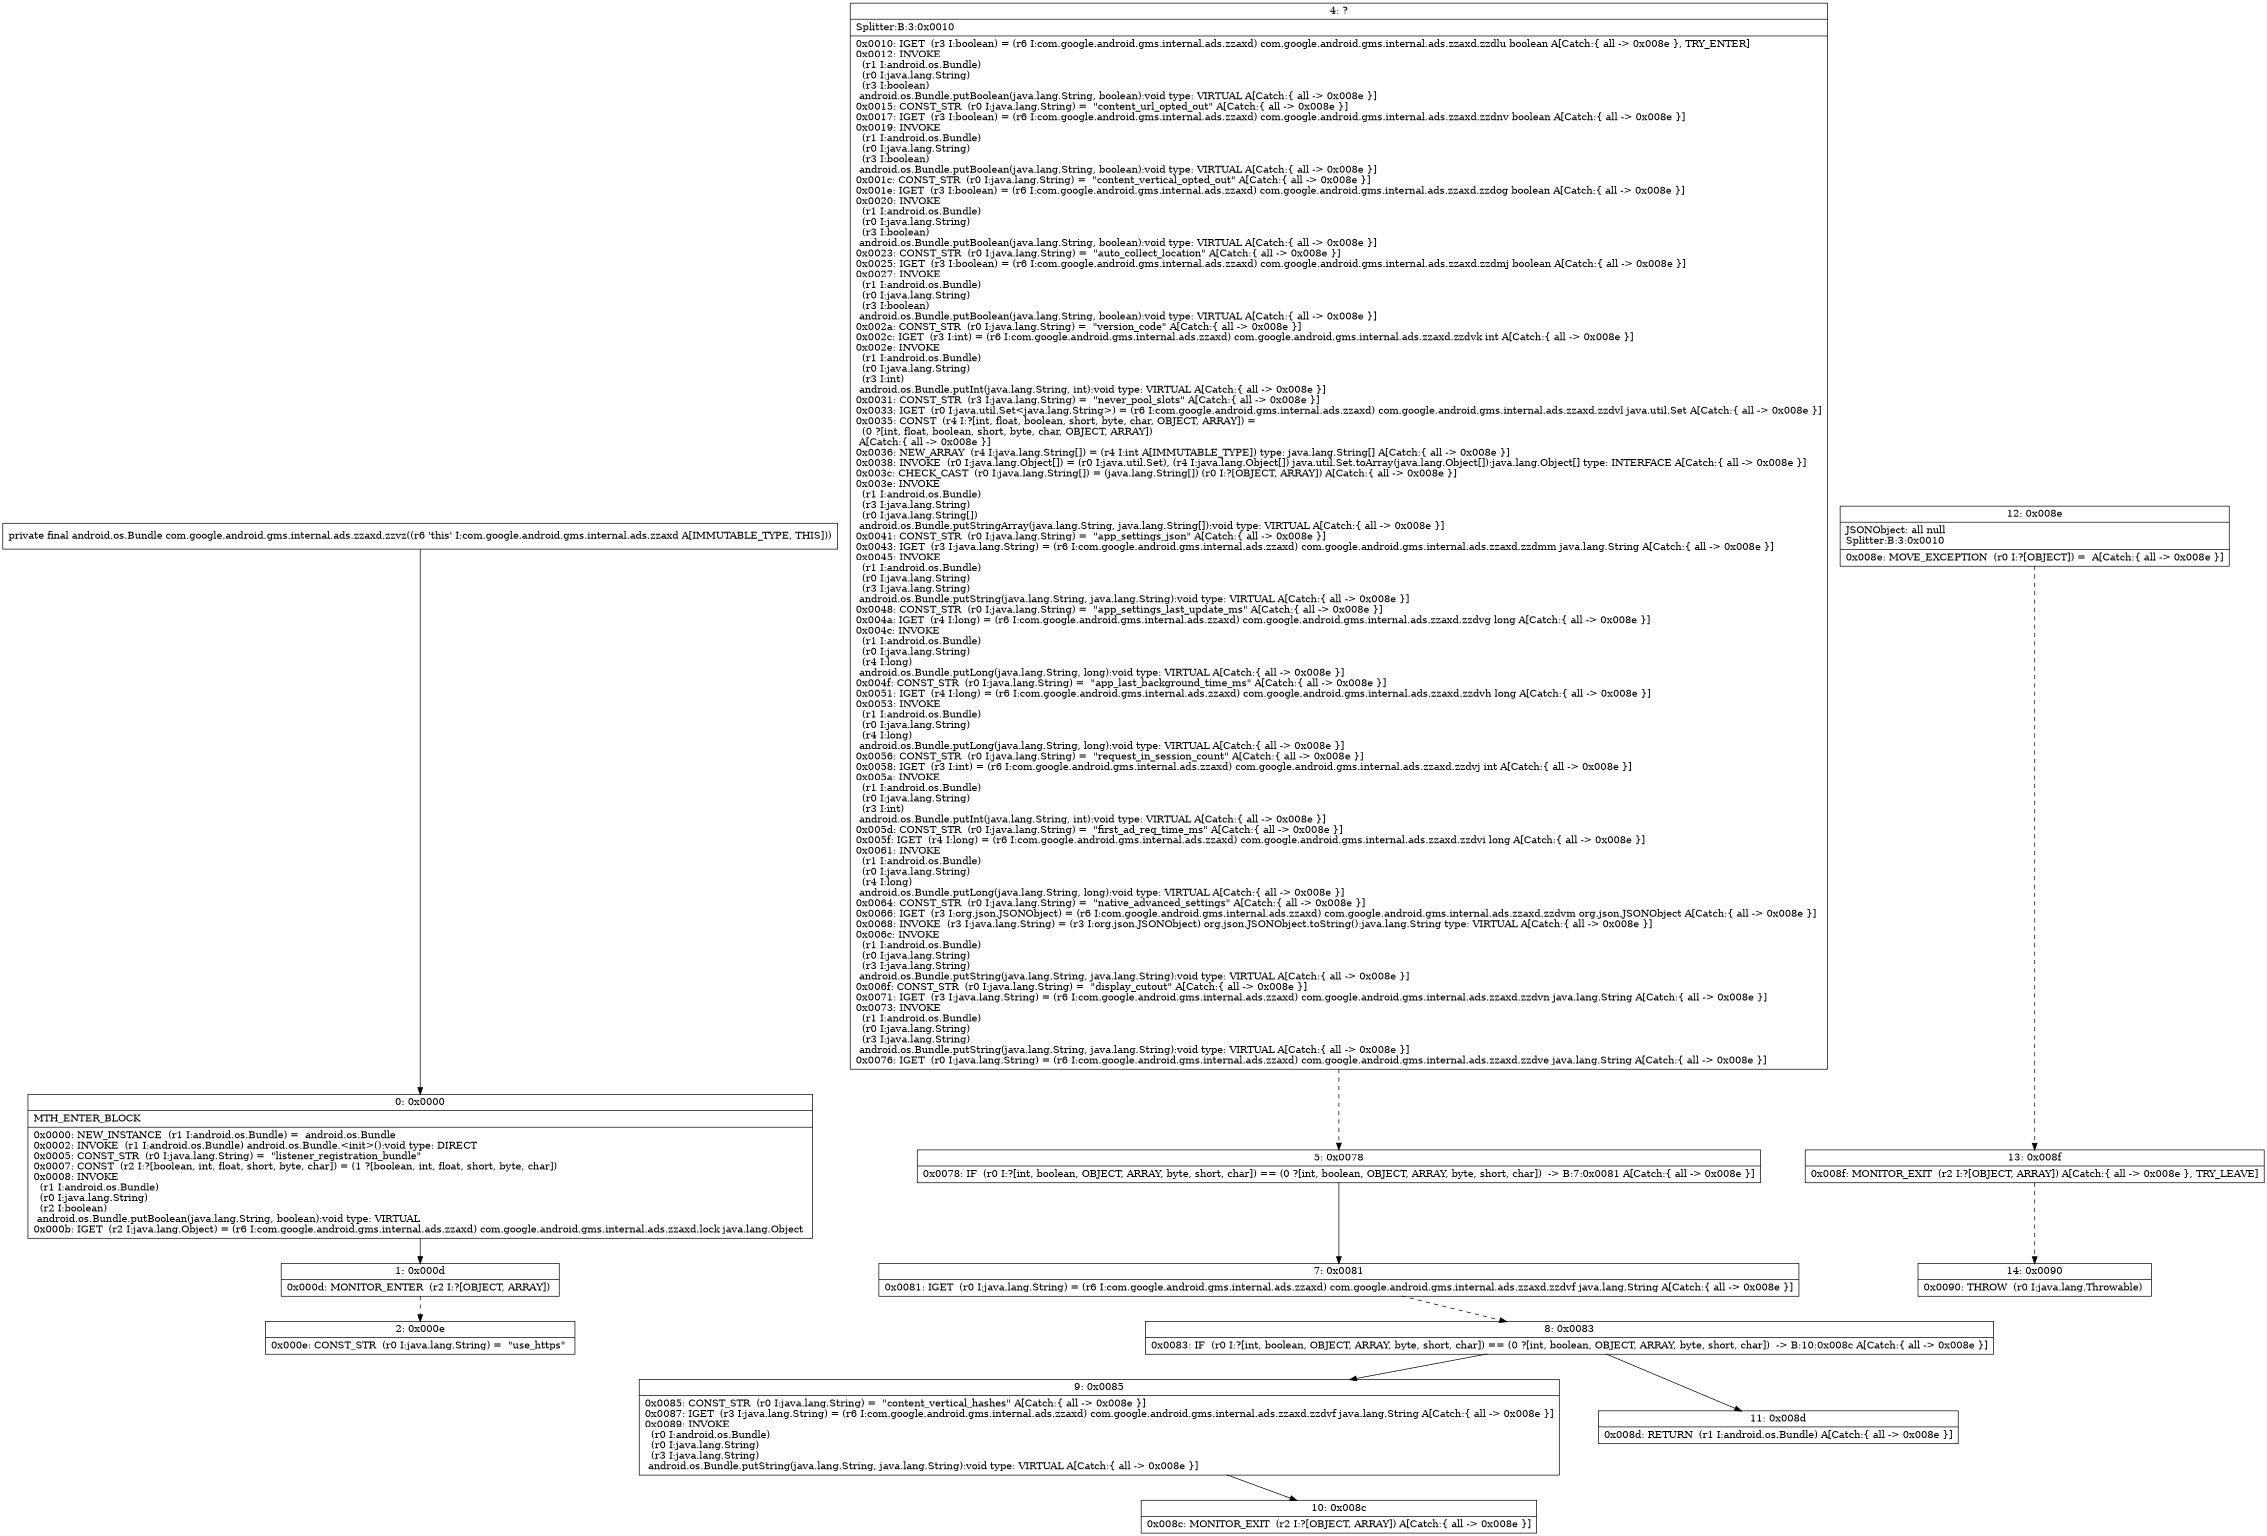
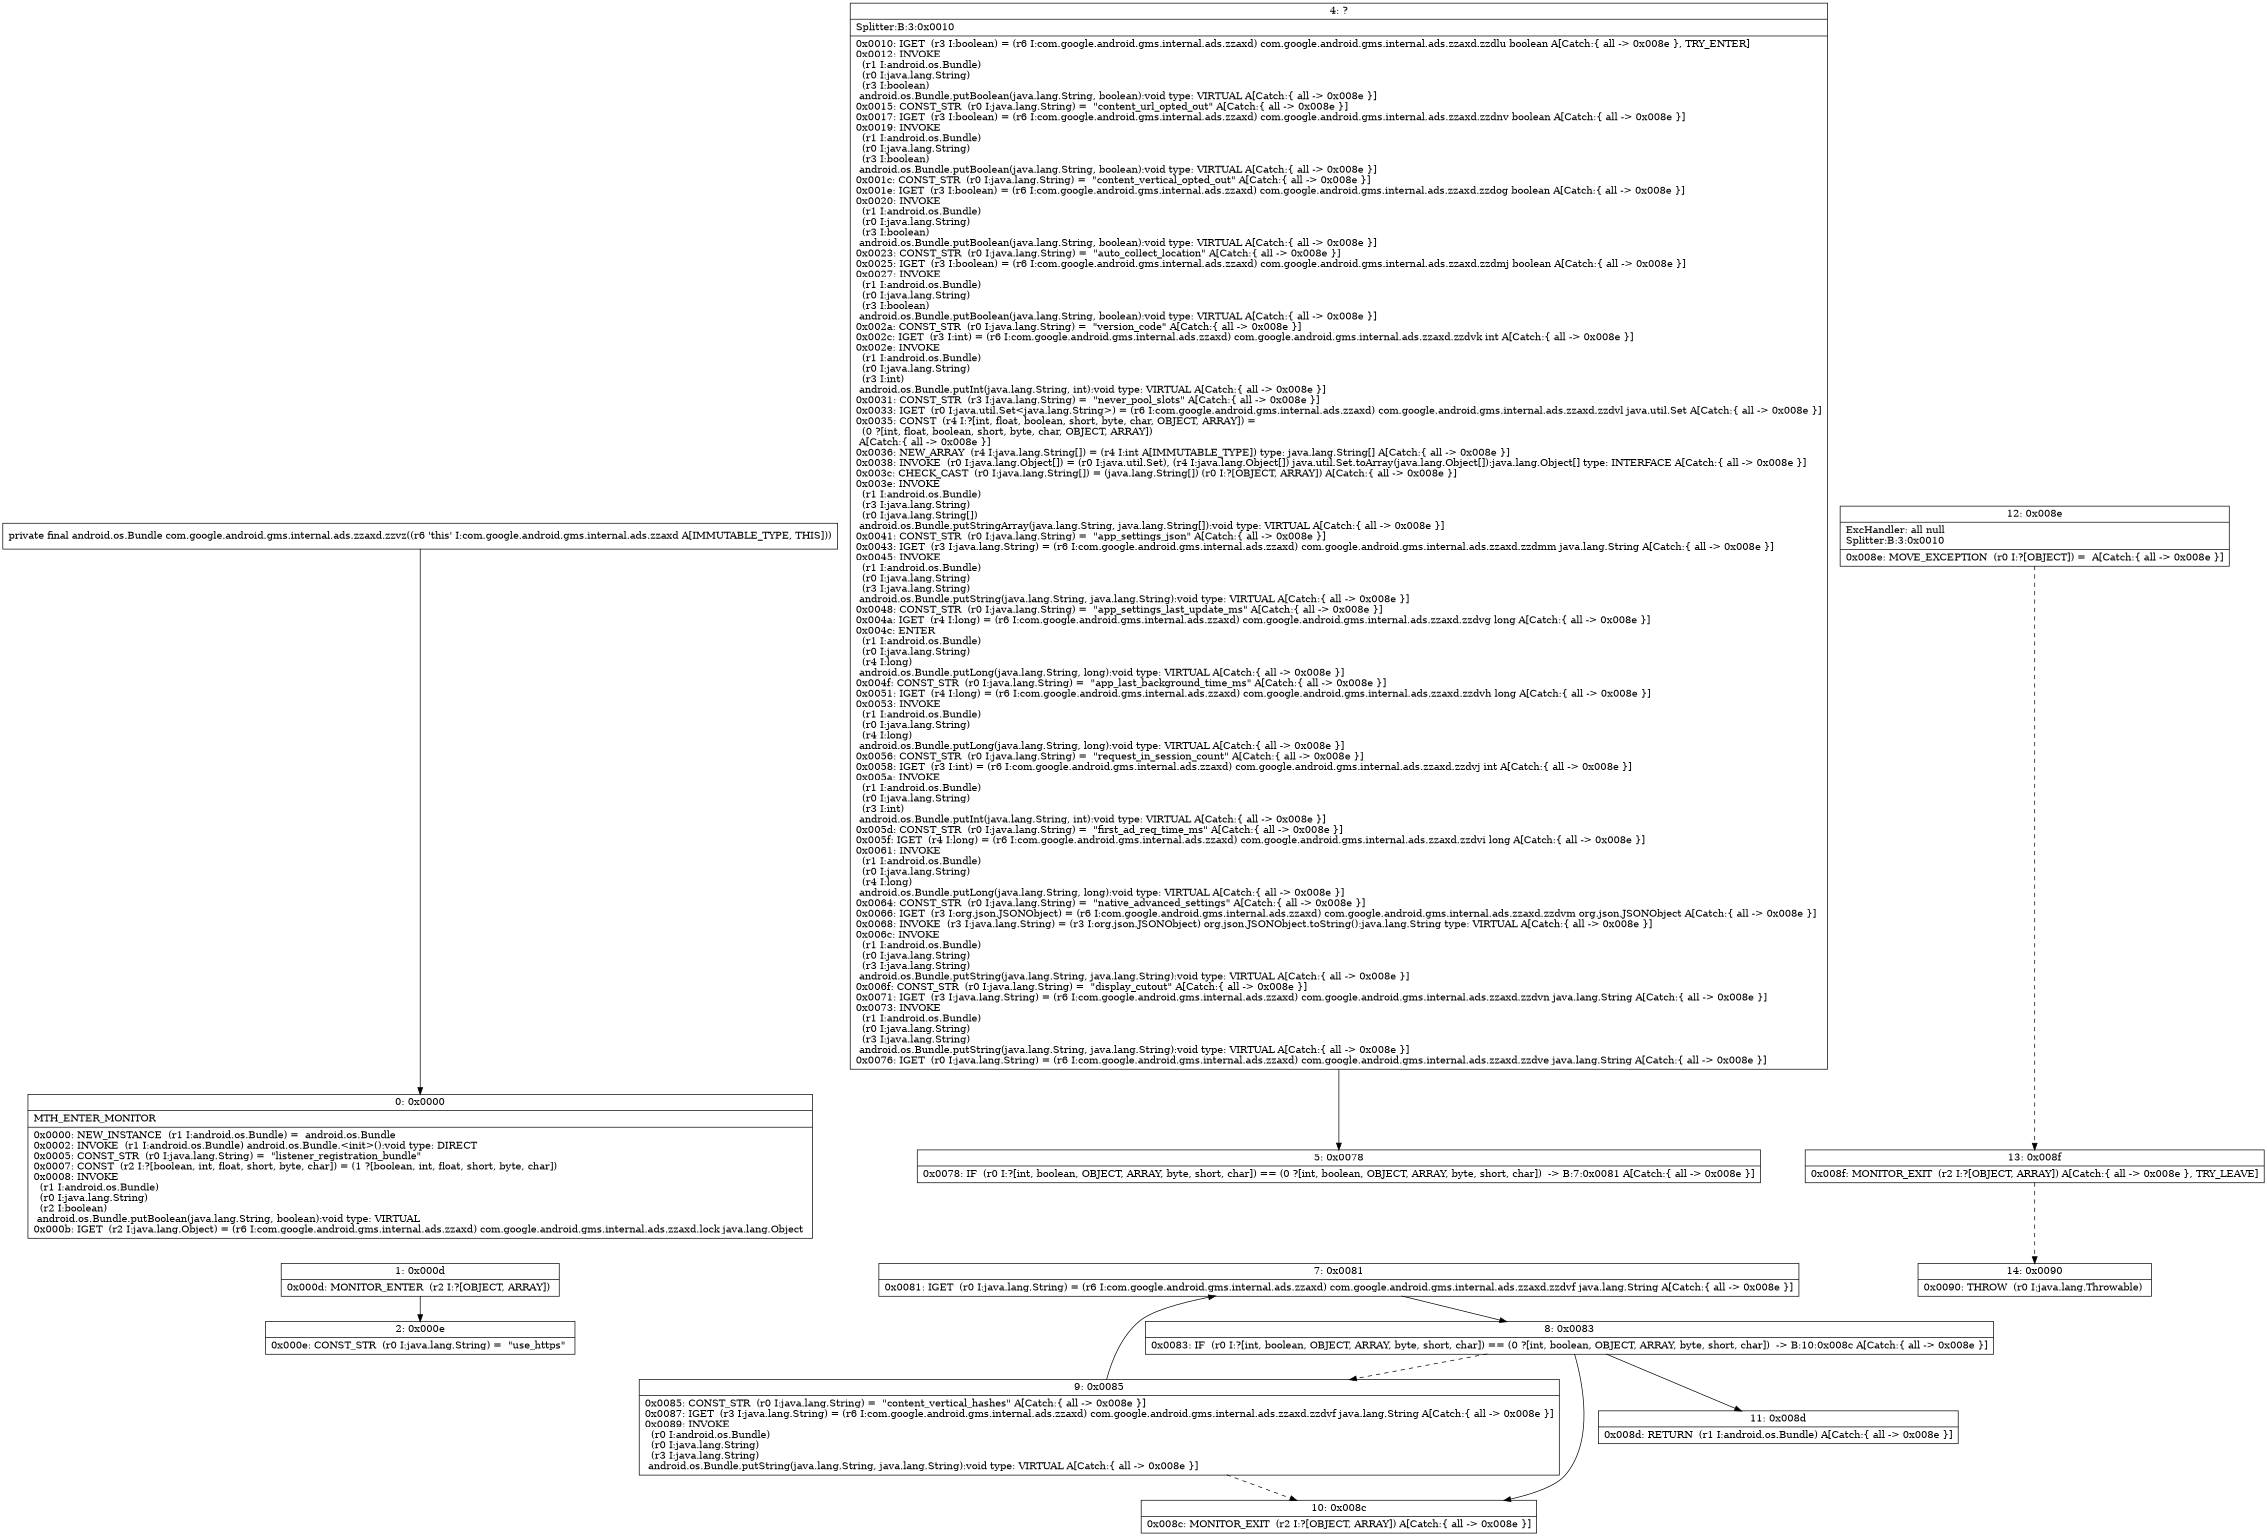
(1896, 530) -> (1895, 530)
(901, 631) -> (899, 631)
(1339, 1106) -> (1339, 1106)
(87, 1118) -> (95, 1118)
(1339, 1220) -> (1142, 1319)
(420, 1247) -> none
(420, 1305) -> (420, 1305)
(1451, 1308) -> (1451, 1308)
(1422, 1366) -> (1422, 1366)
none -> (1580, 1446)
(1259, 1486) -> (1259, 1486)
